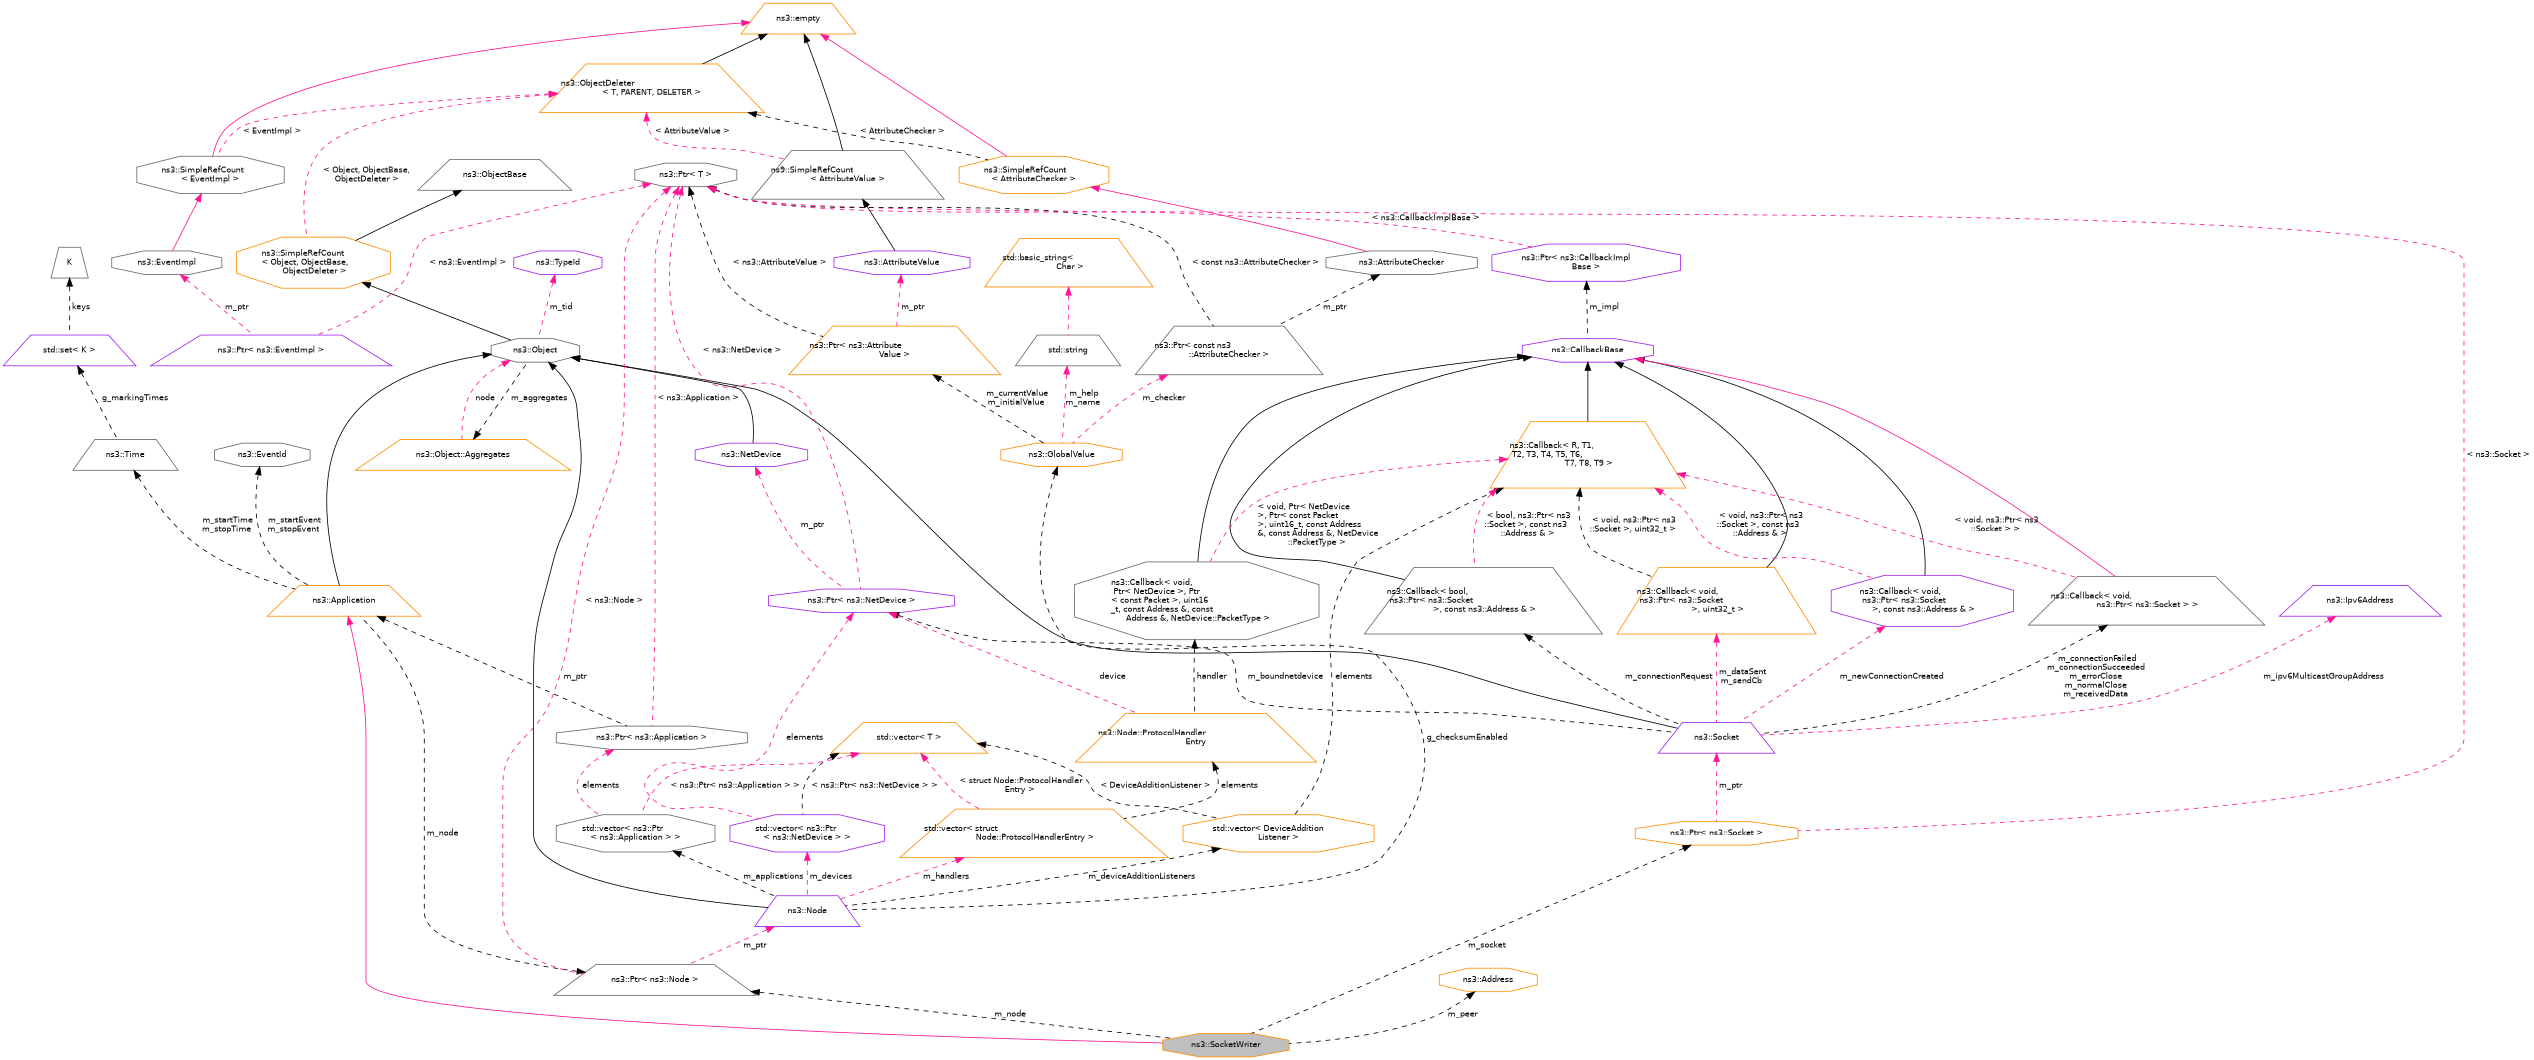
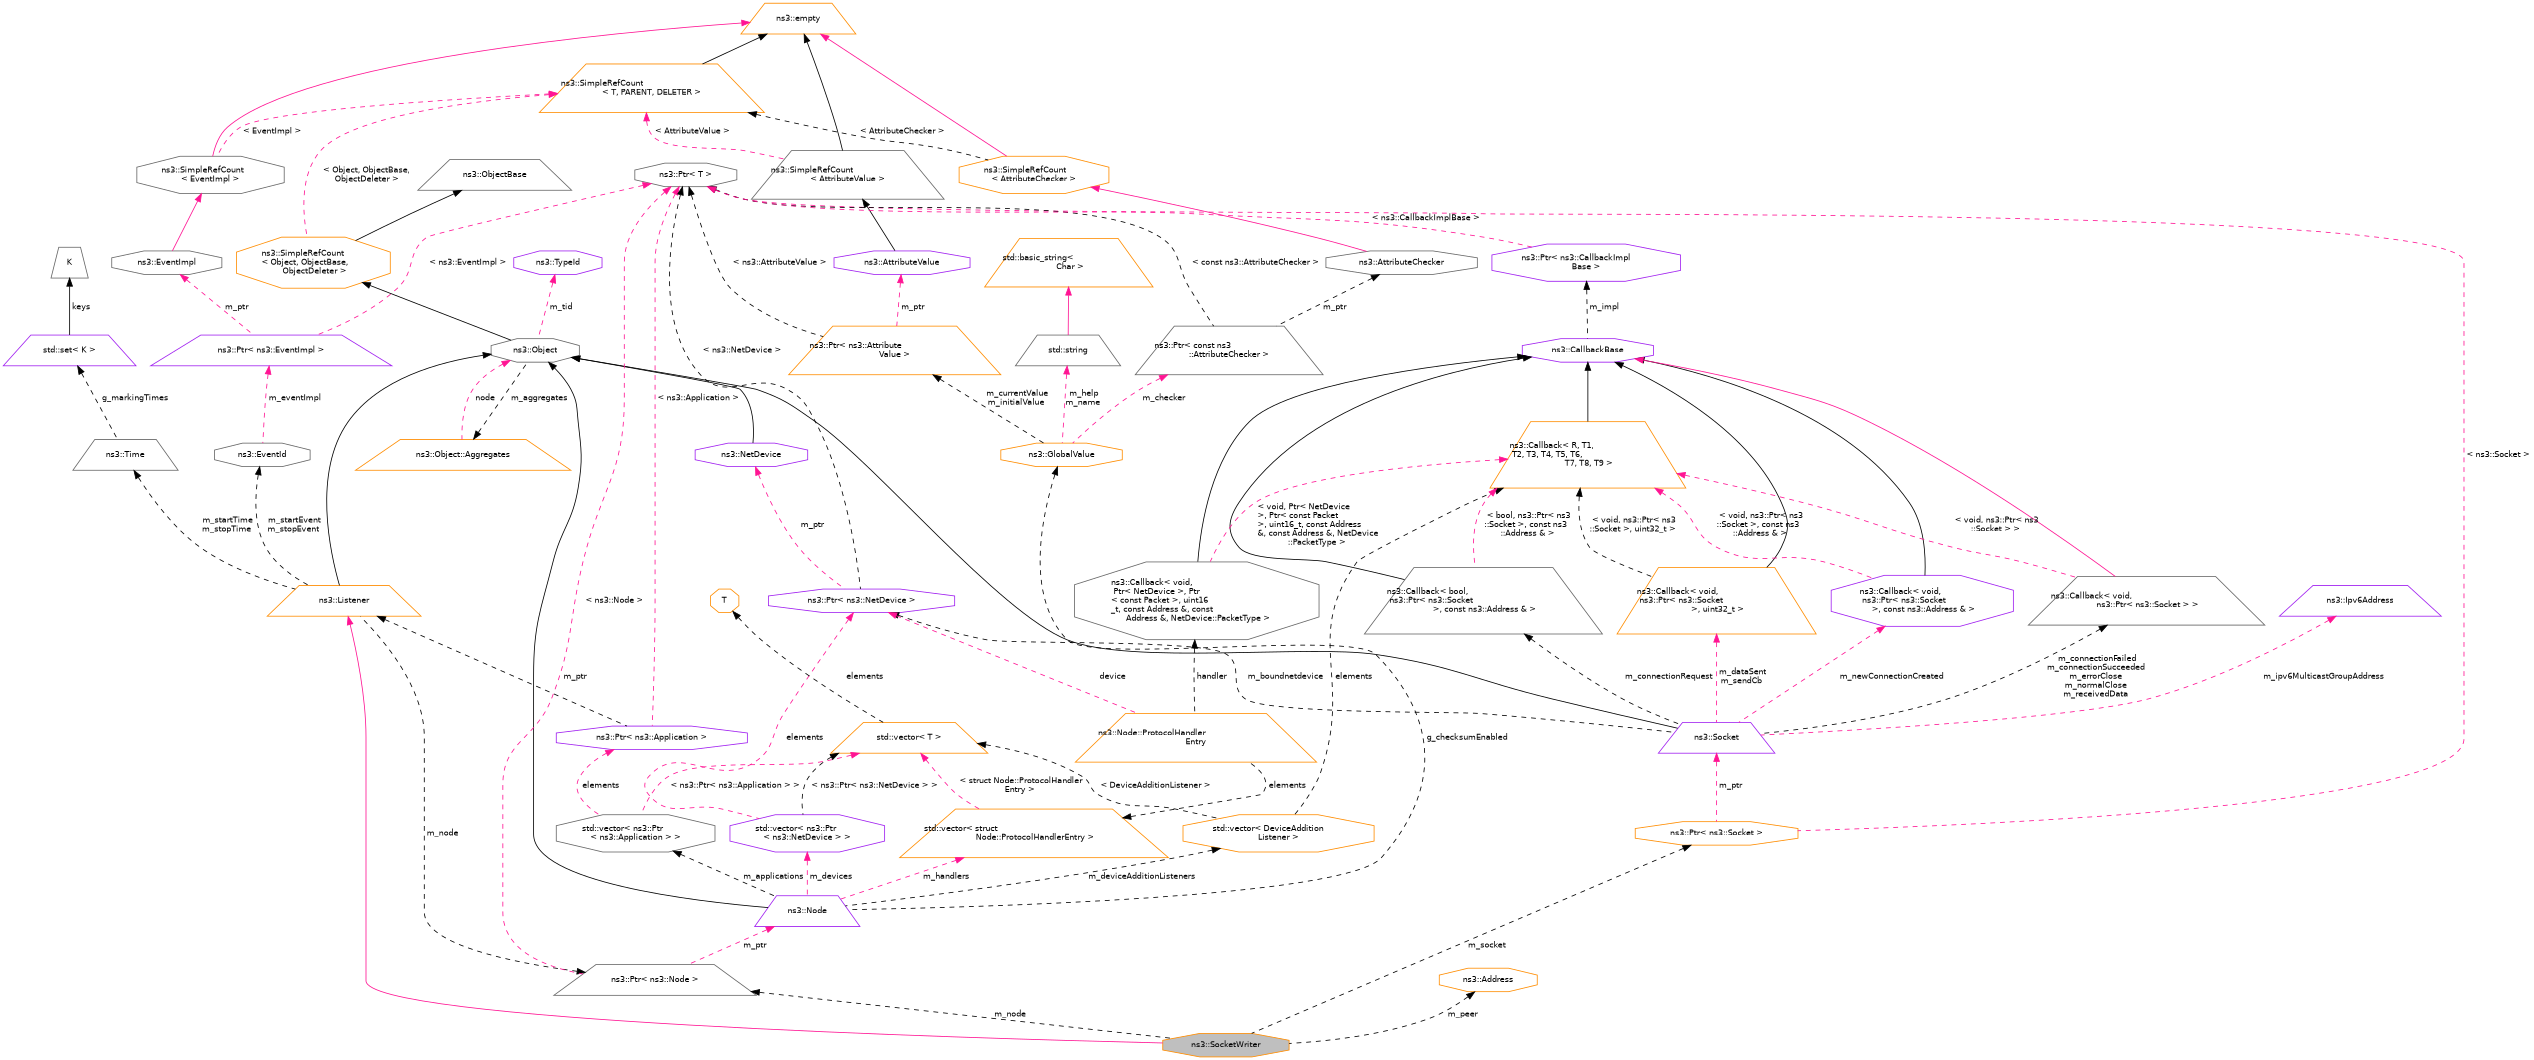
(652, 88) -> (652, 88)
(848, 175) -> (848, 175)
(70, 311) -> (70, 311)
(1068, 315) -> (1068, 315)
(757, 383) -> (757, 383)
none -> (265, 409)
(344, 601) -> (344, 601)
none -> (725, 601)
(652, 738) -> (652, 738)
(1185, 806) -> (1216, 802)
